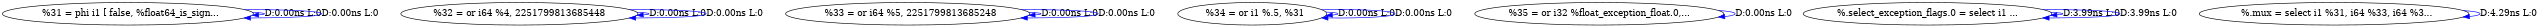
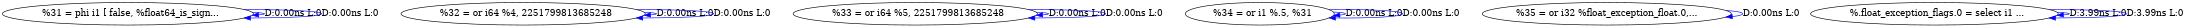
(519, 14) -> (523, 14)
(1928, 14) -> (1934, 14)
(2334, 14) -> none
